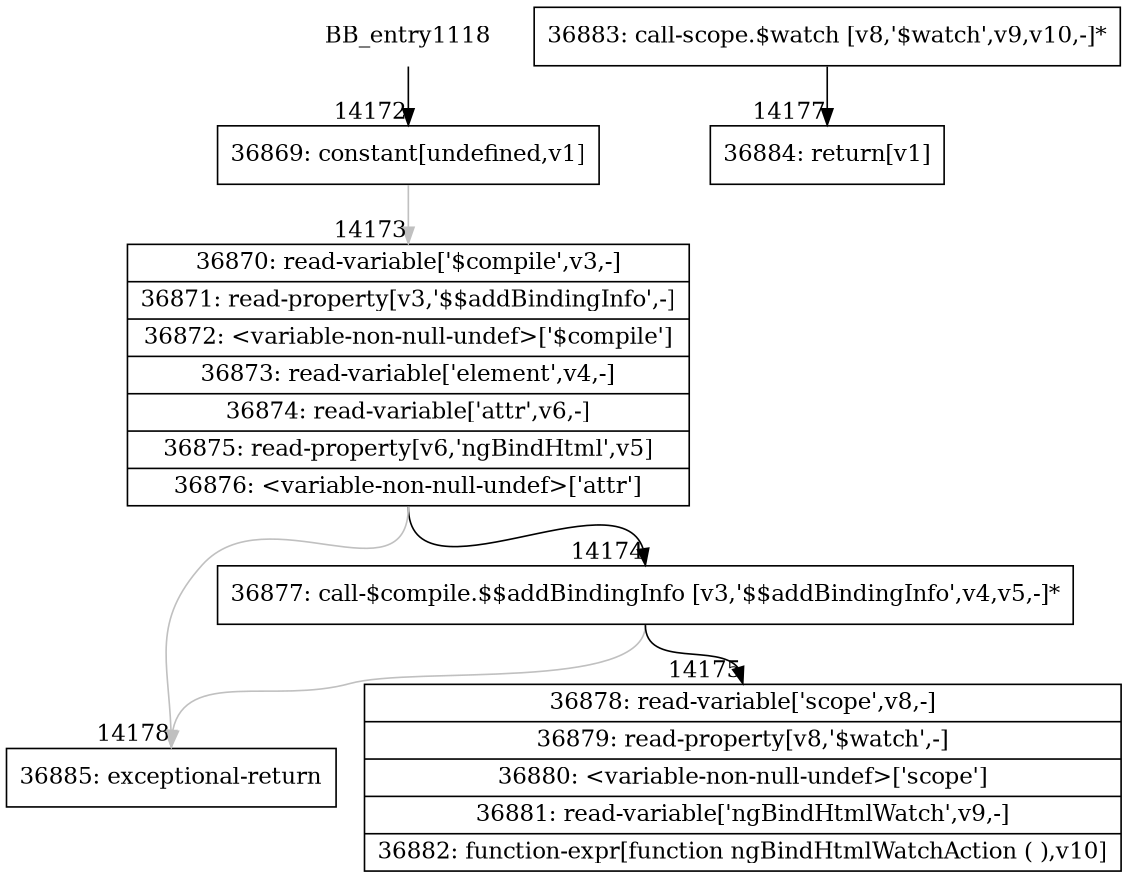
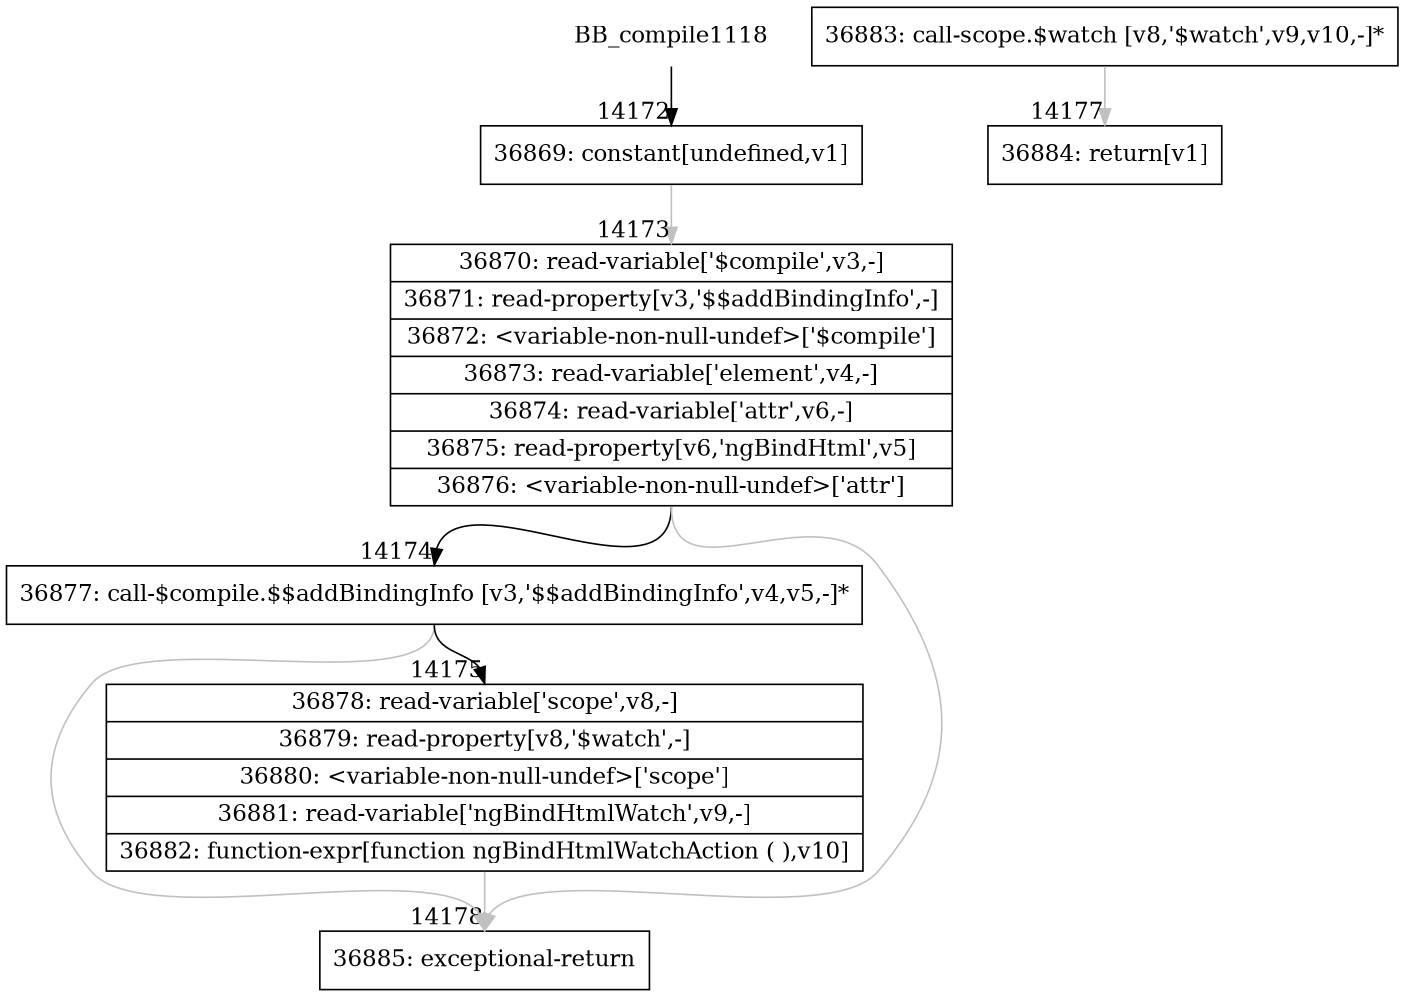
(408, 37) -> (671, 37)
(827, 88) -> (1105, 88)
none -> (485, 893)
